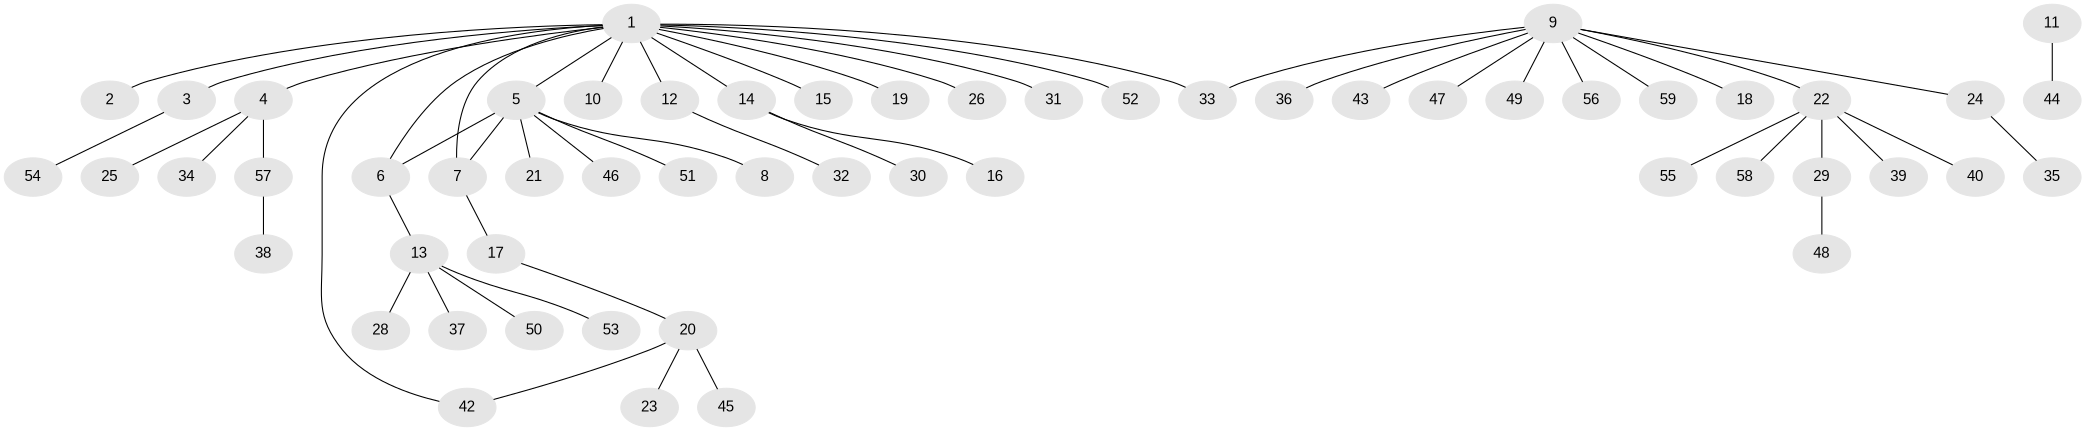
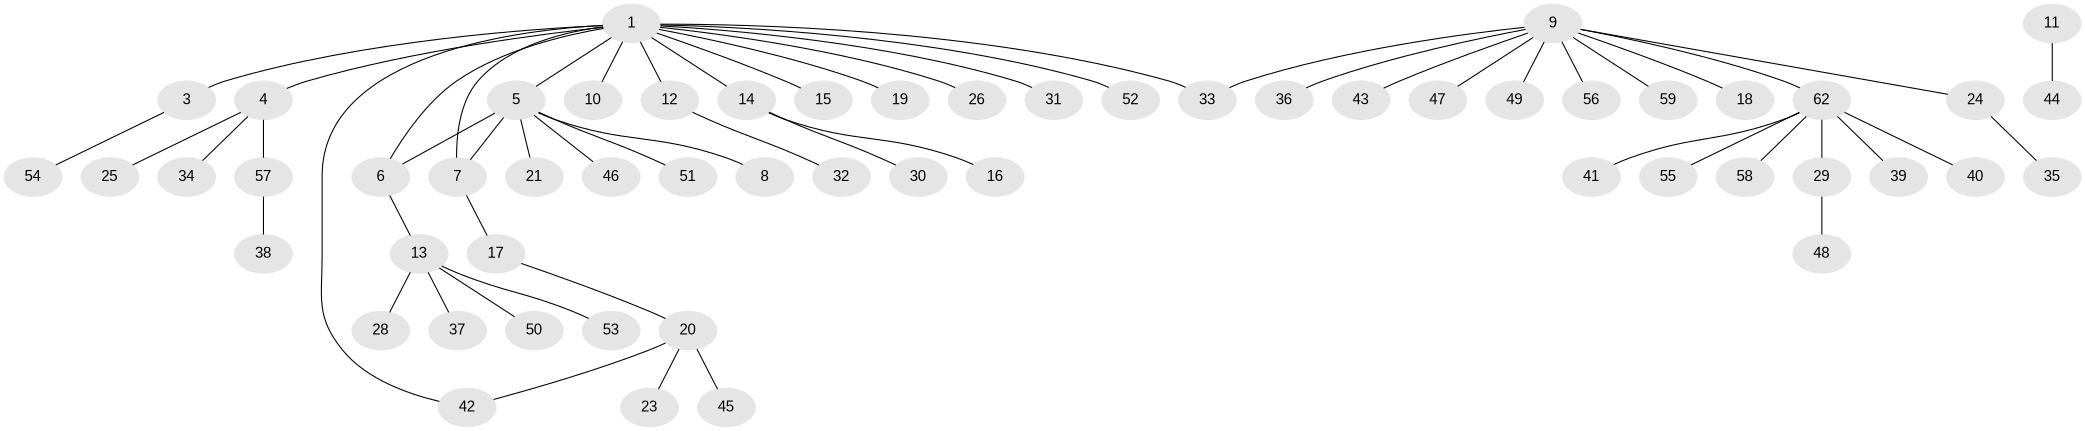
(110, 100) -> none
(1822, 100) -> (1822, 100)
none -> (1591, 177)
